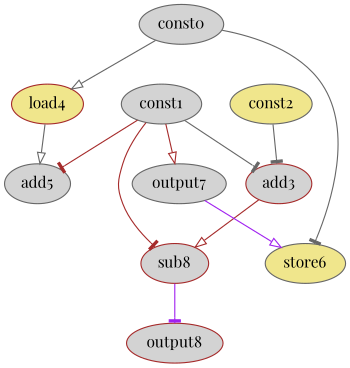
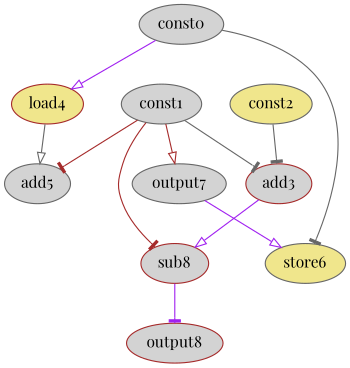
(118, 62) -> (118, 62)
(227, 223) -> (227, 223)
